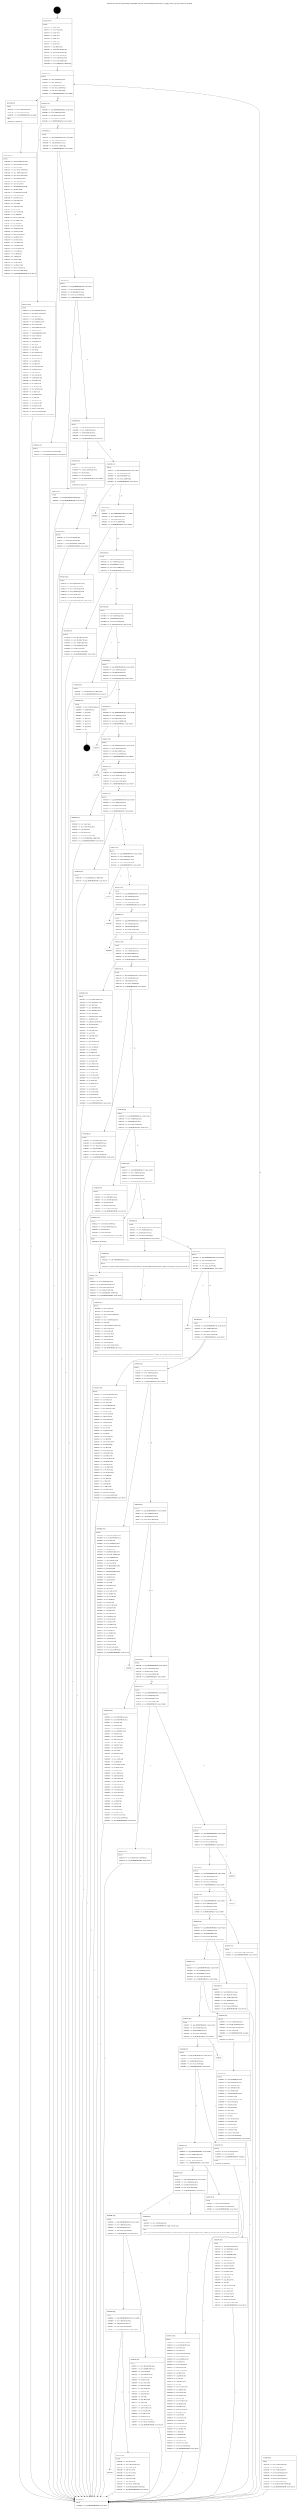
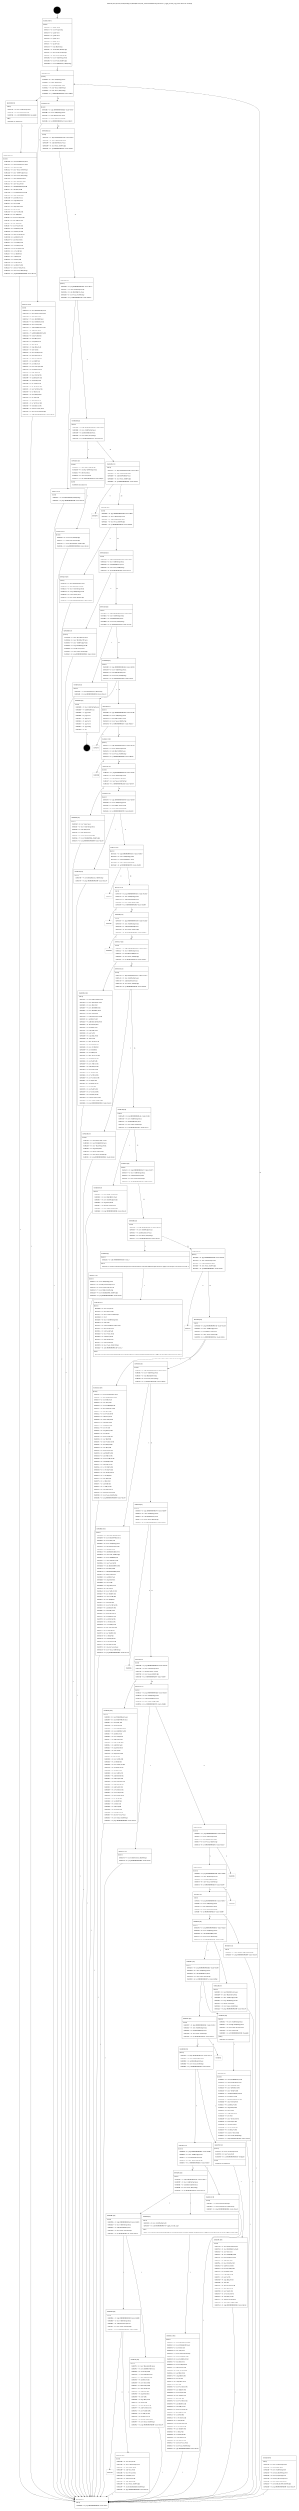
(49, 450) -> none
(107, 1230) -> none
